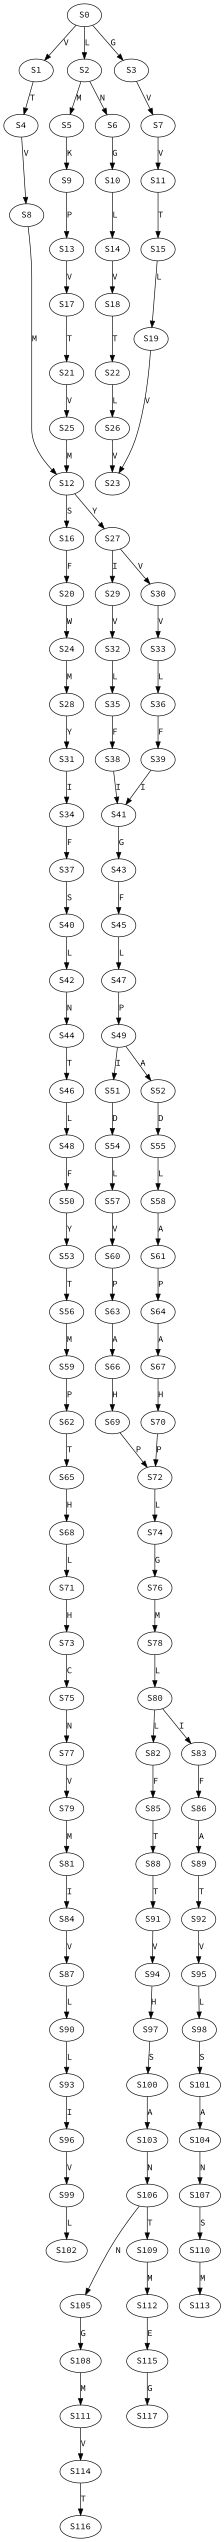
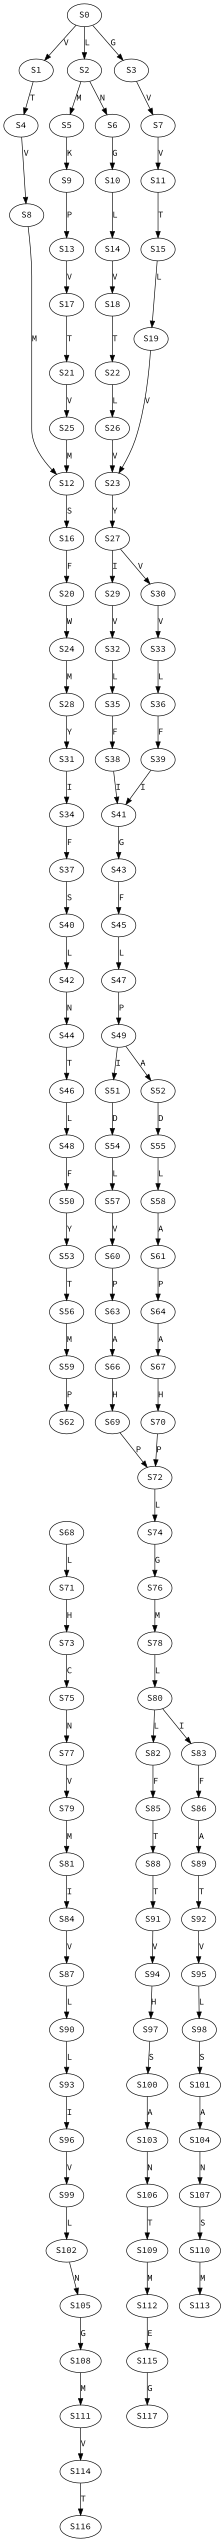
(87, 509) -> (112, 508)
(67, 1478) -> none
(111, 2246) -> (73, 2275)
